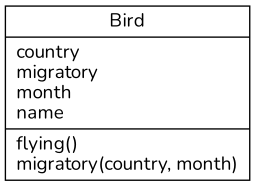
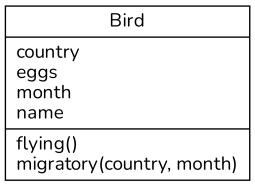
(57, 72) -> (37, 72)
